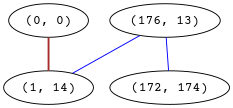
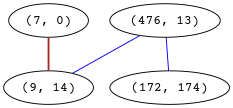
(49, 21) -> (49, 21)
(165, 21) -> (165, 21)
(49, 88) -> (49, 88)
